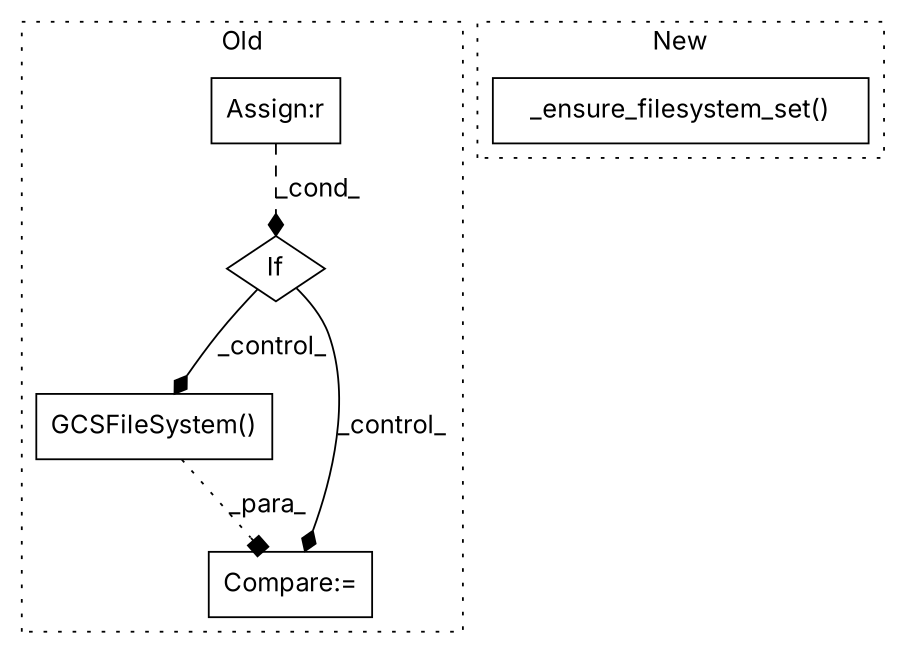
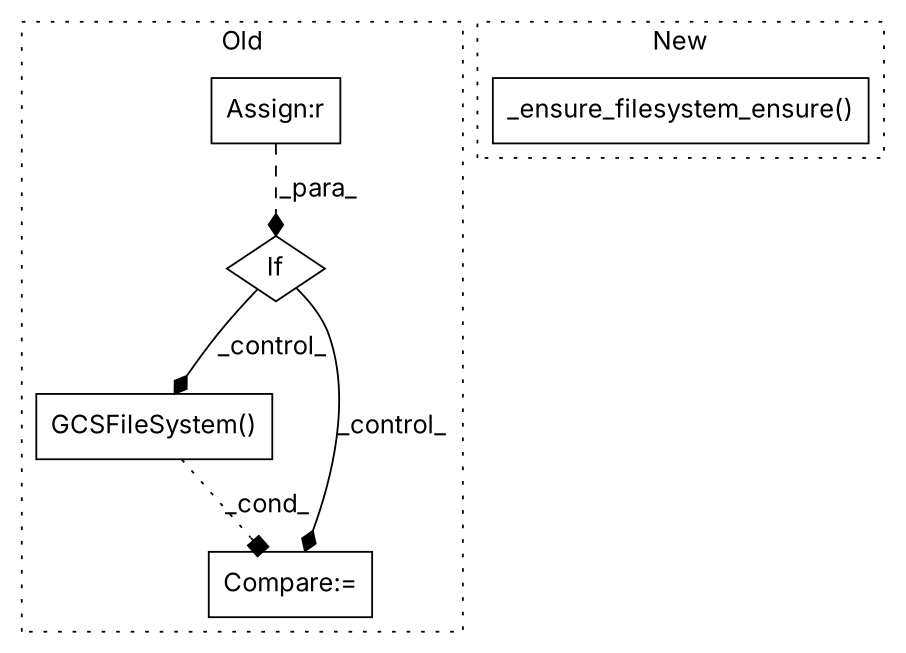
(681, 111) -> (681, 111)
(319, 190) -> (319, 190)
(268, 506) -> (268, 506)
